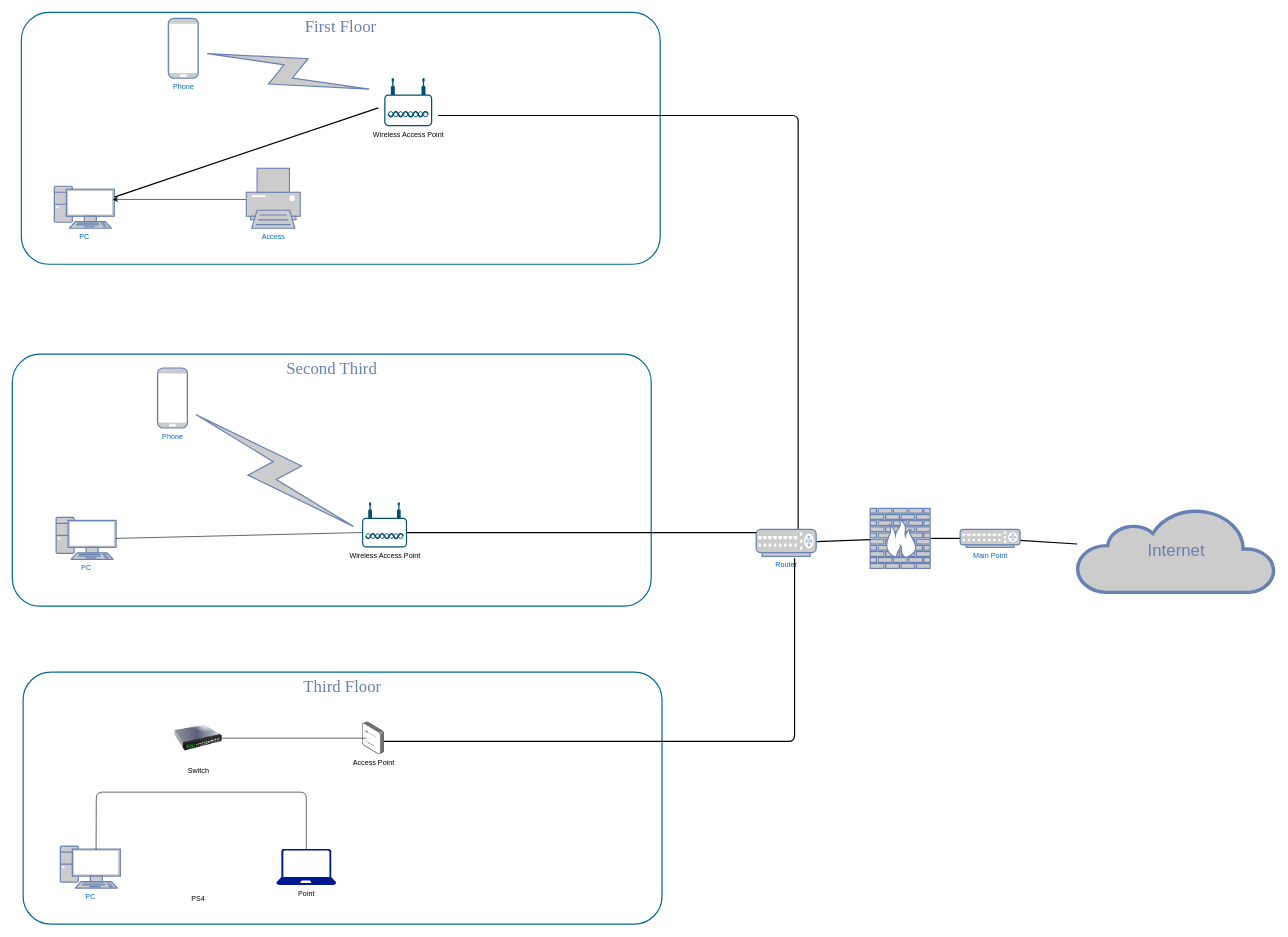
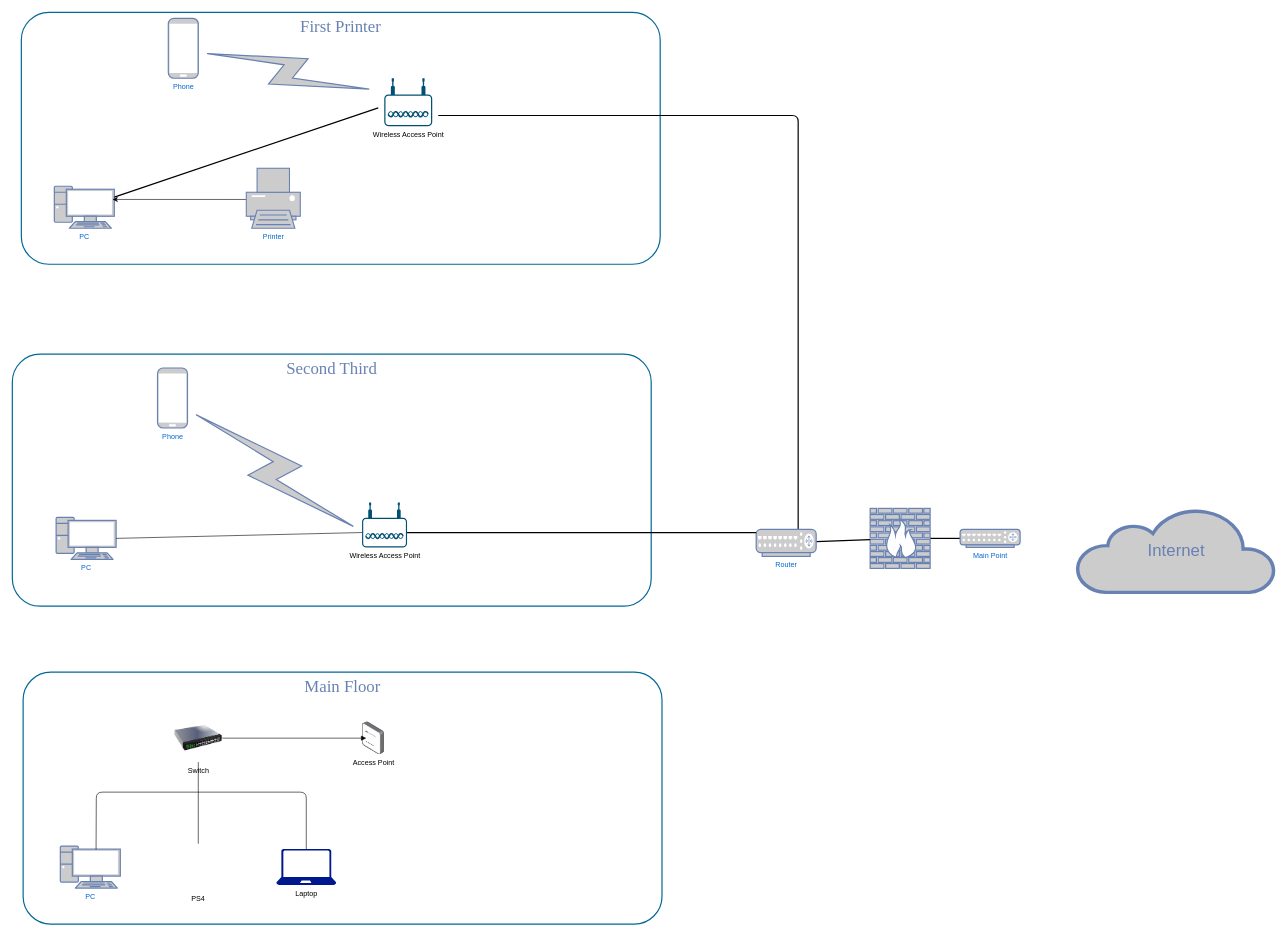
(341, 27) -> (341, 27)
(274, 237) -> (274, 237)
(1048, 542) -> none
(343, 687) -> (343, 687)
(362, 738) -> (360, 738)
(680, 742) -> none
none -> (198, 804)
(307, 894) -> (307, 894)
